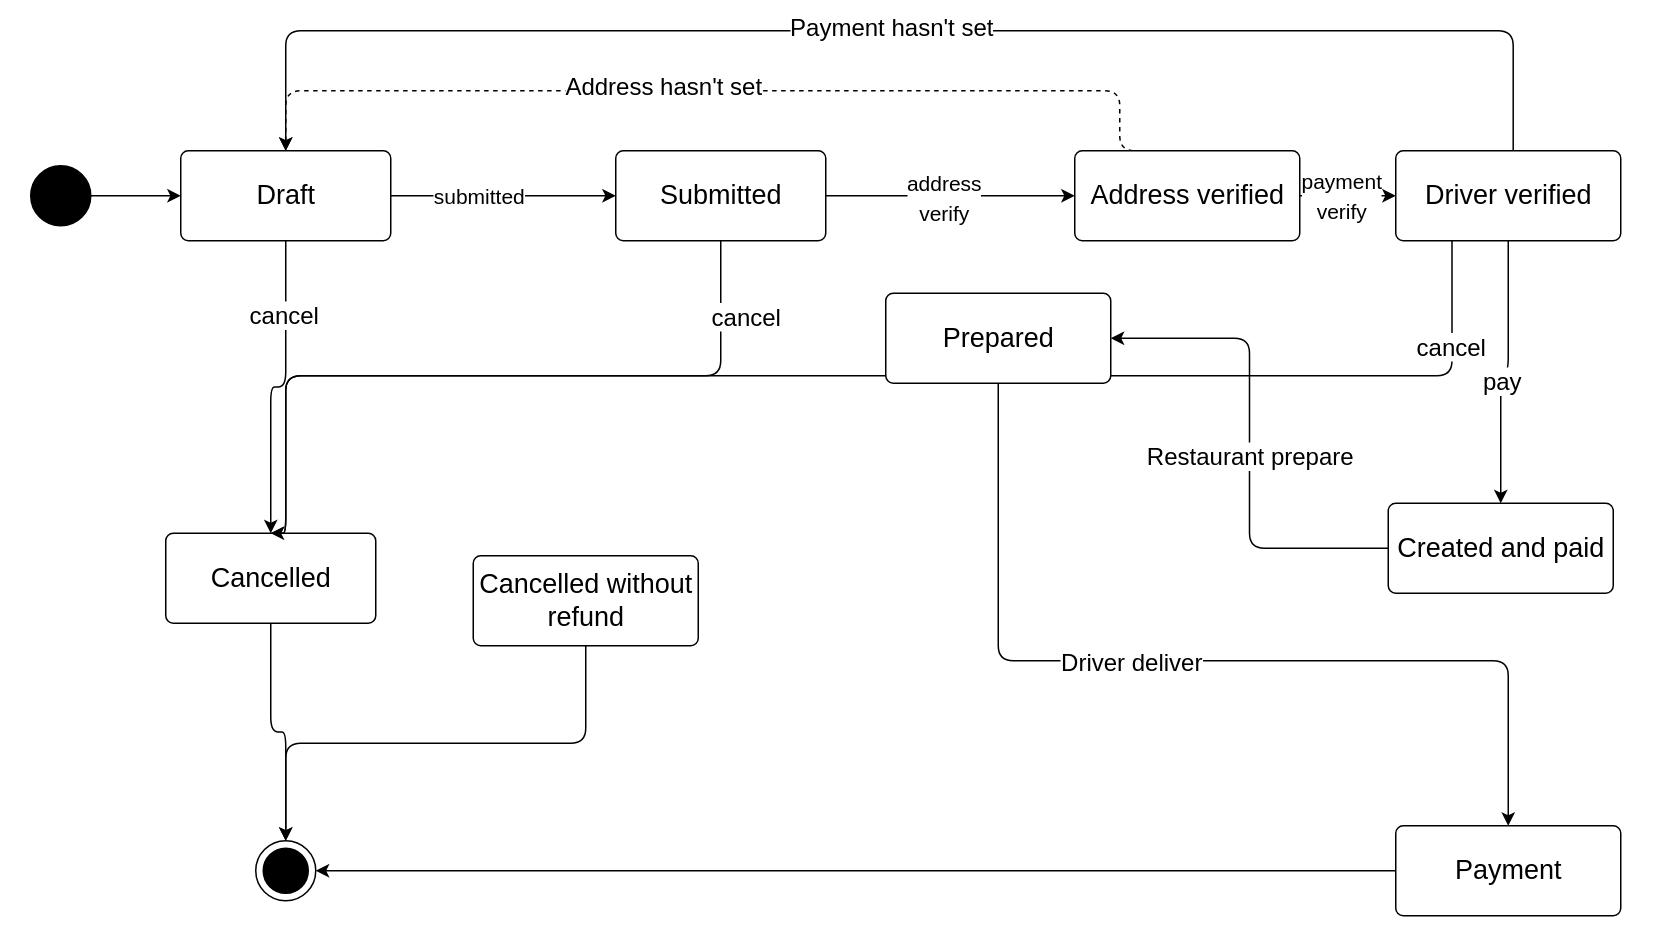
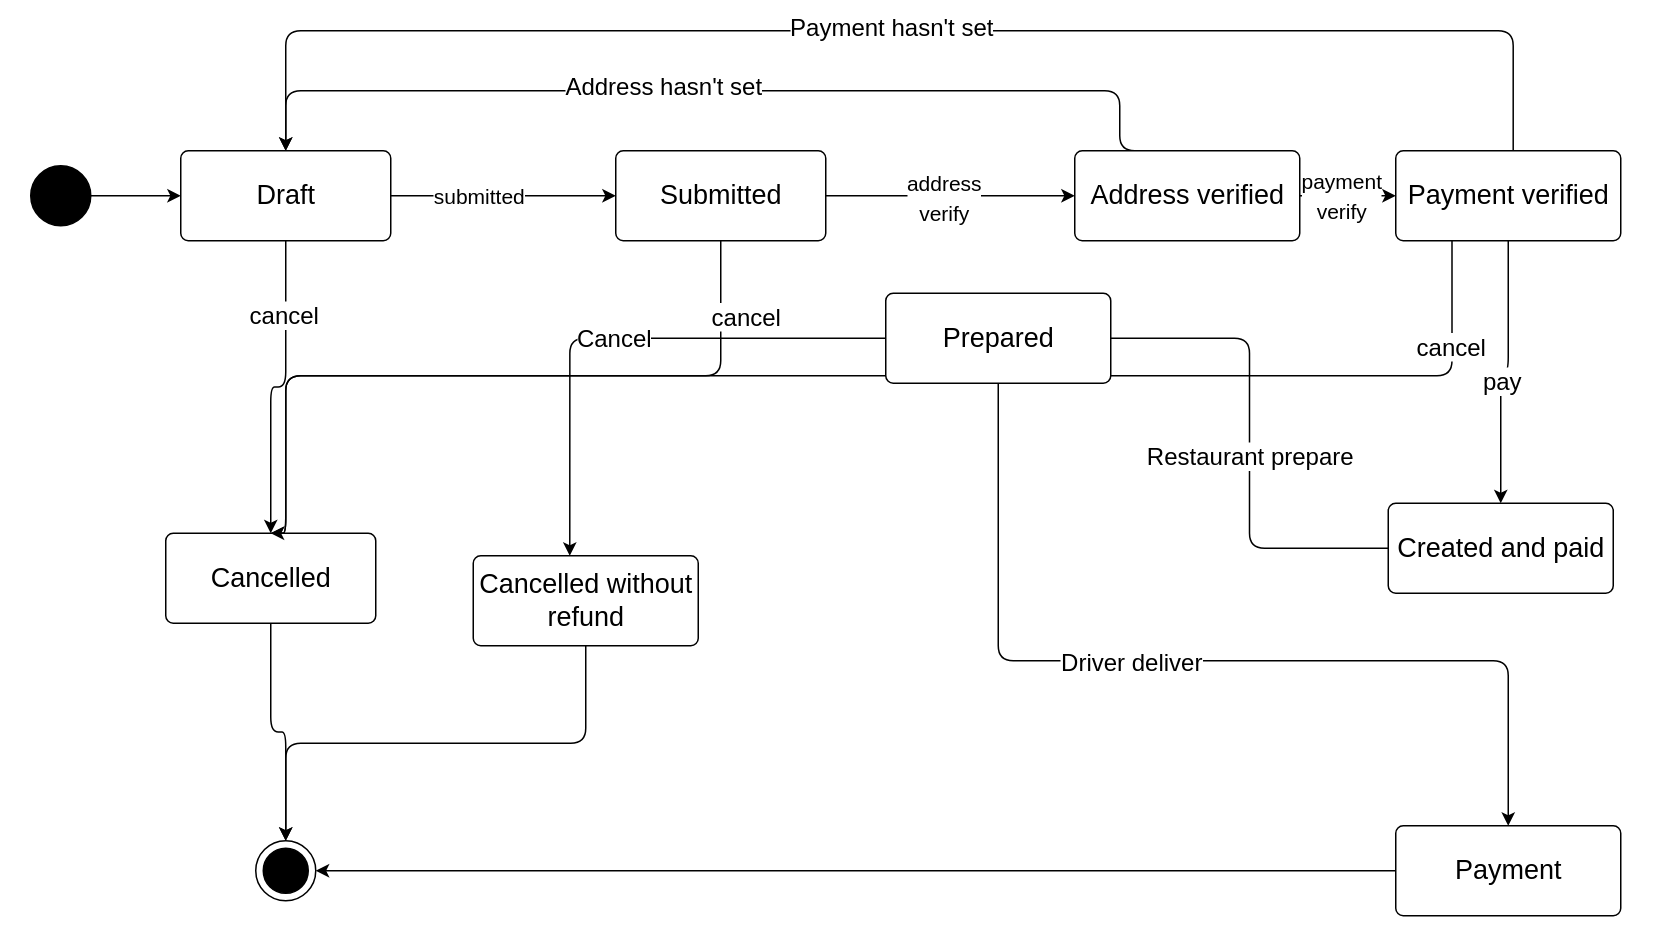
(966, 91) -> (966, 91)
(1509, 196) -> (1509, 196)
none -> (740, 338)
(1122, 338) -> (1117, 338)
